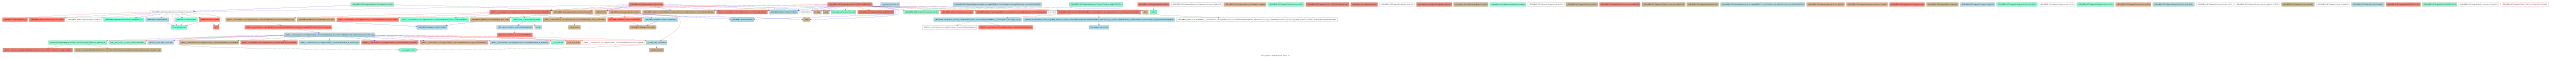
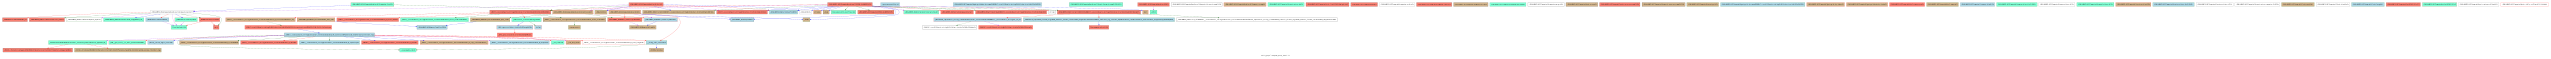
(1099, 27) -> (1099, 27)
